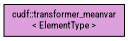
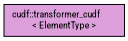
(64, 20) -> (64, 20)
